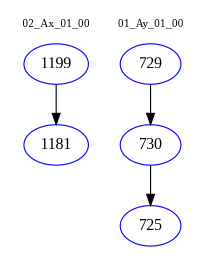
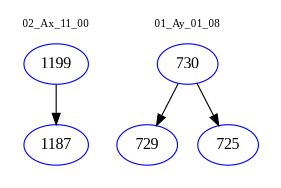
(57, 24) -> (56, 24)
(151, 24) -> (188, 24)
(151, 99) -> (170, 99)
(56, 145) -> (56, 145)
